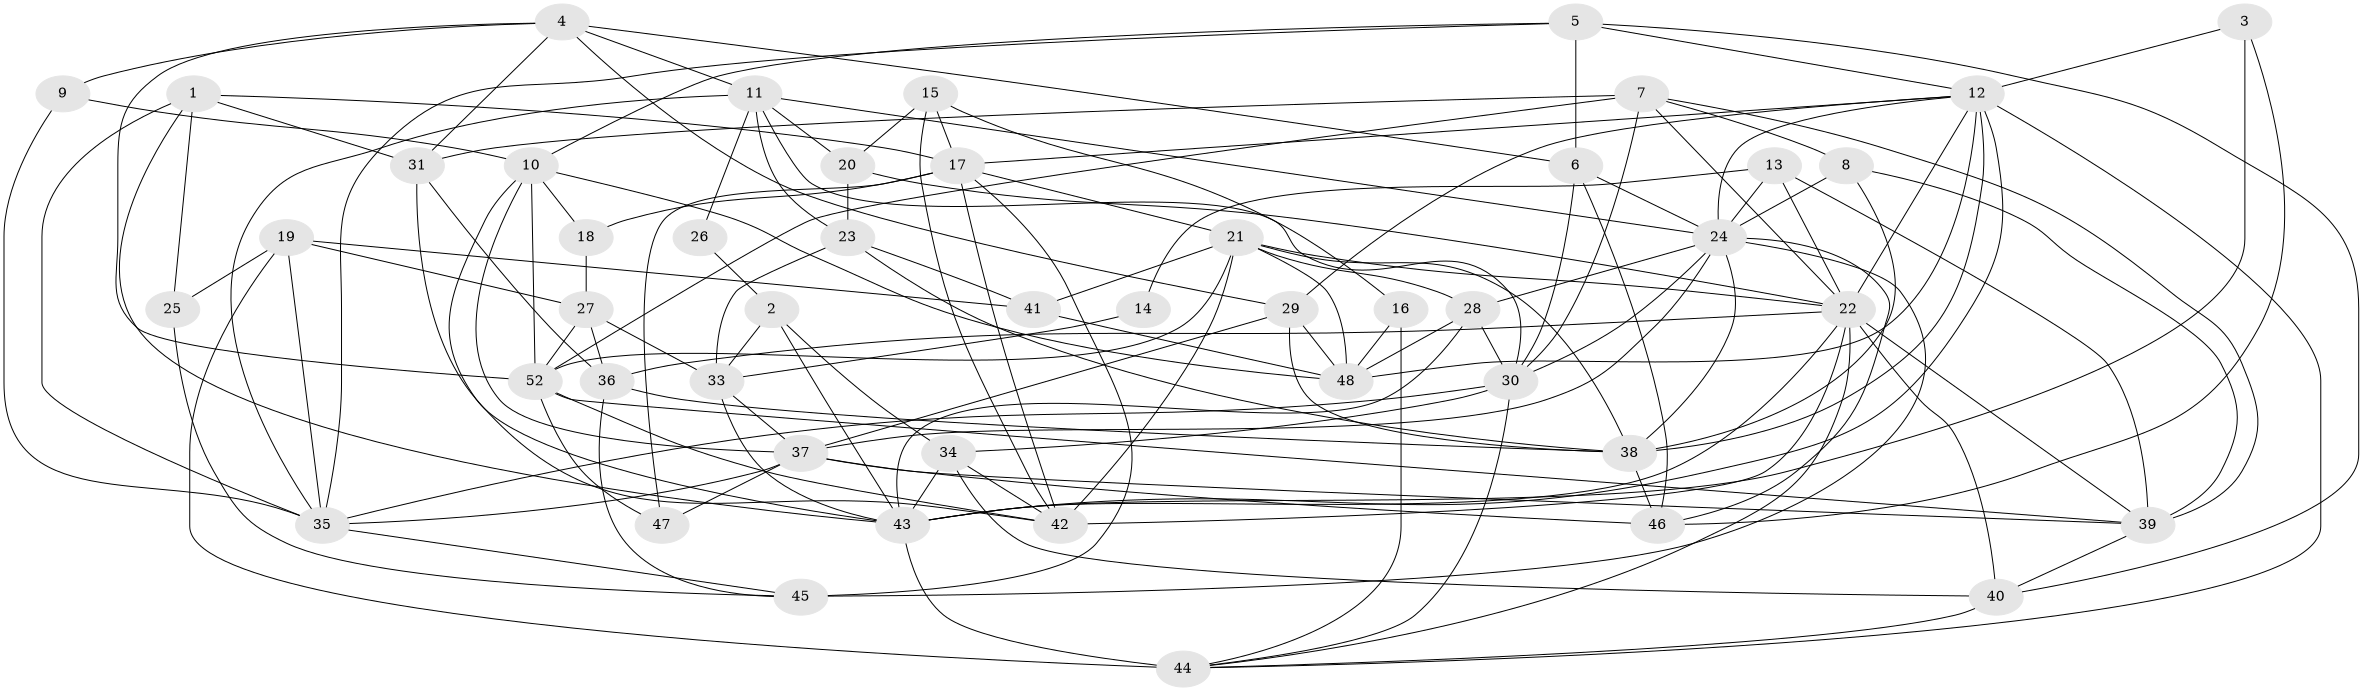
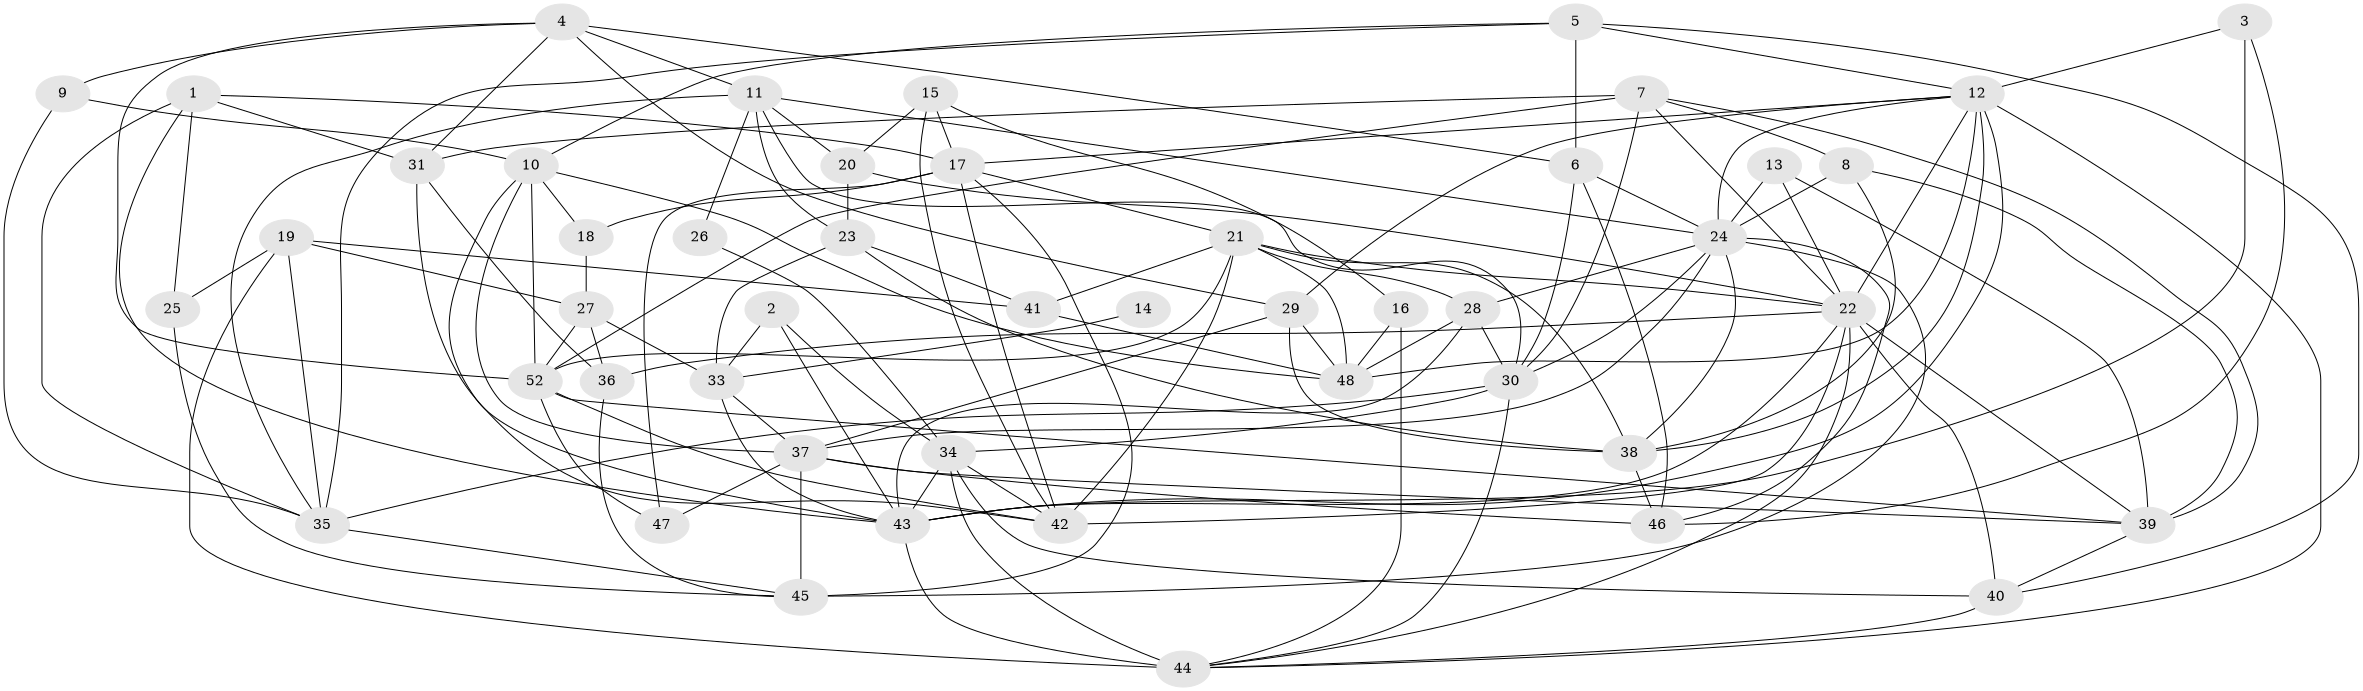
(1427, 187) -> none
(736, 274) -> (843, 326)
(995, 425) -> none
(566, 507) -> (801, 525)
none -> (1024, 587)
